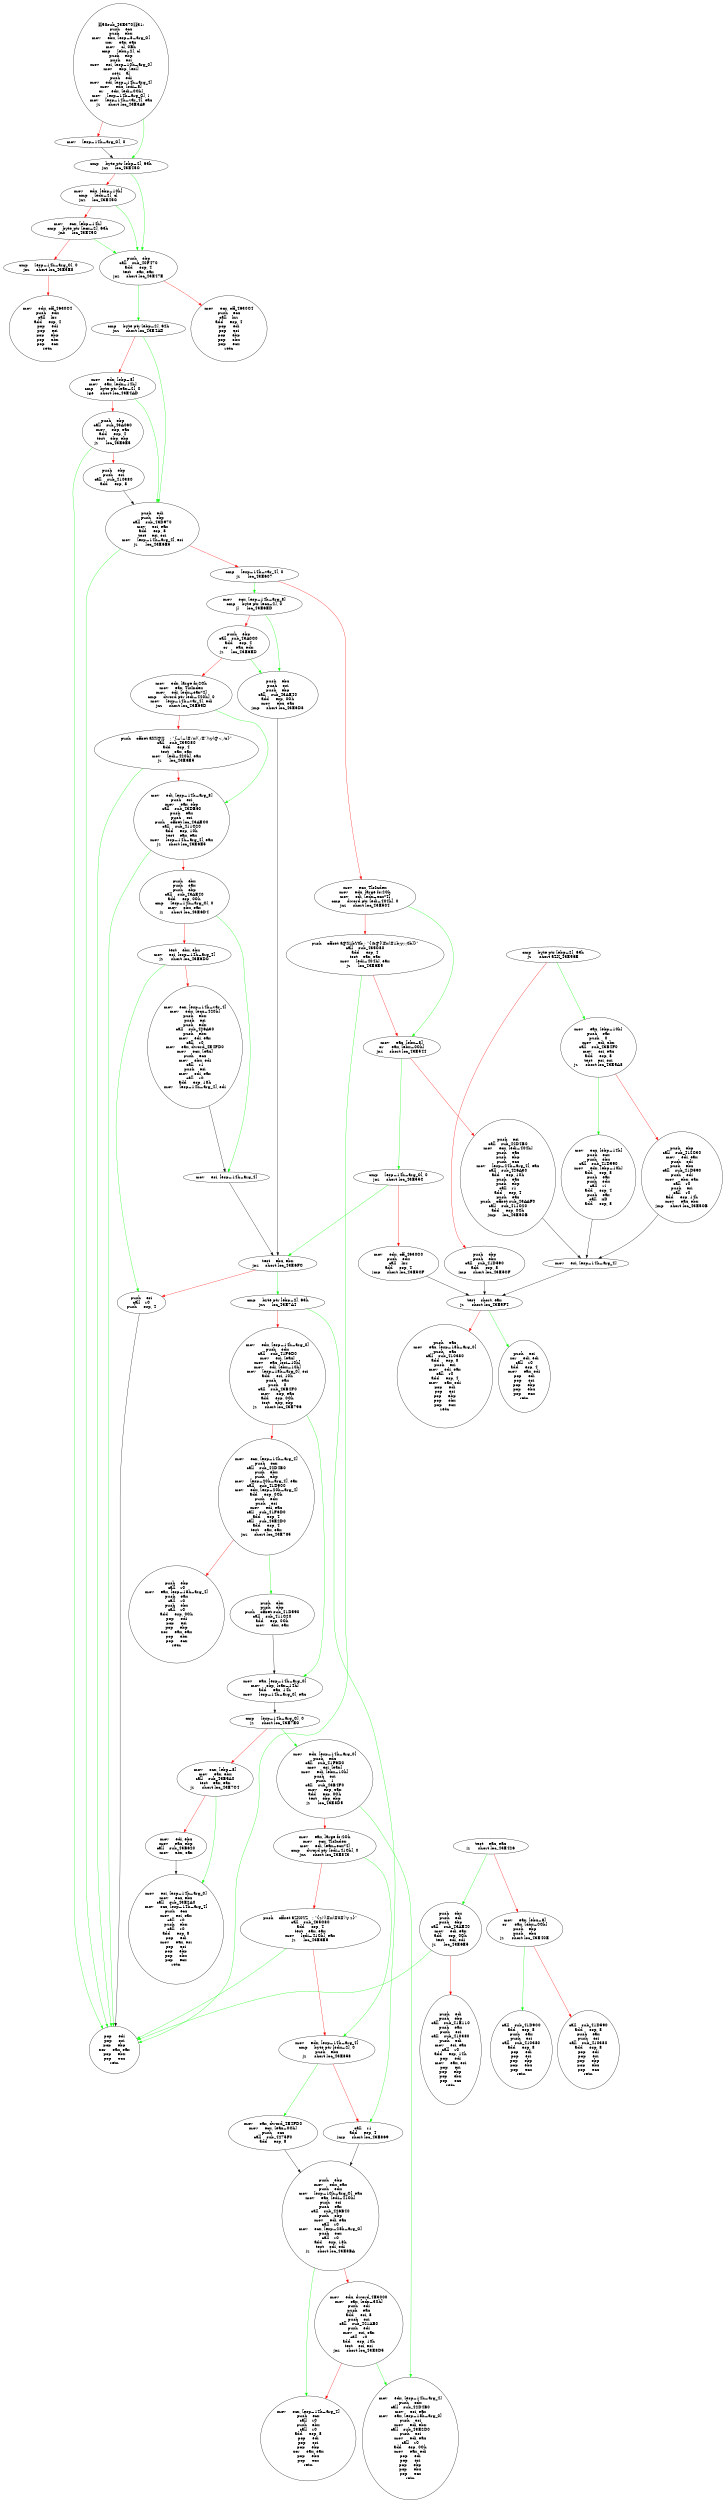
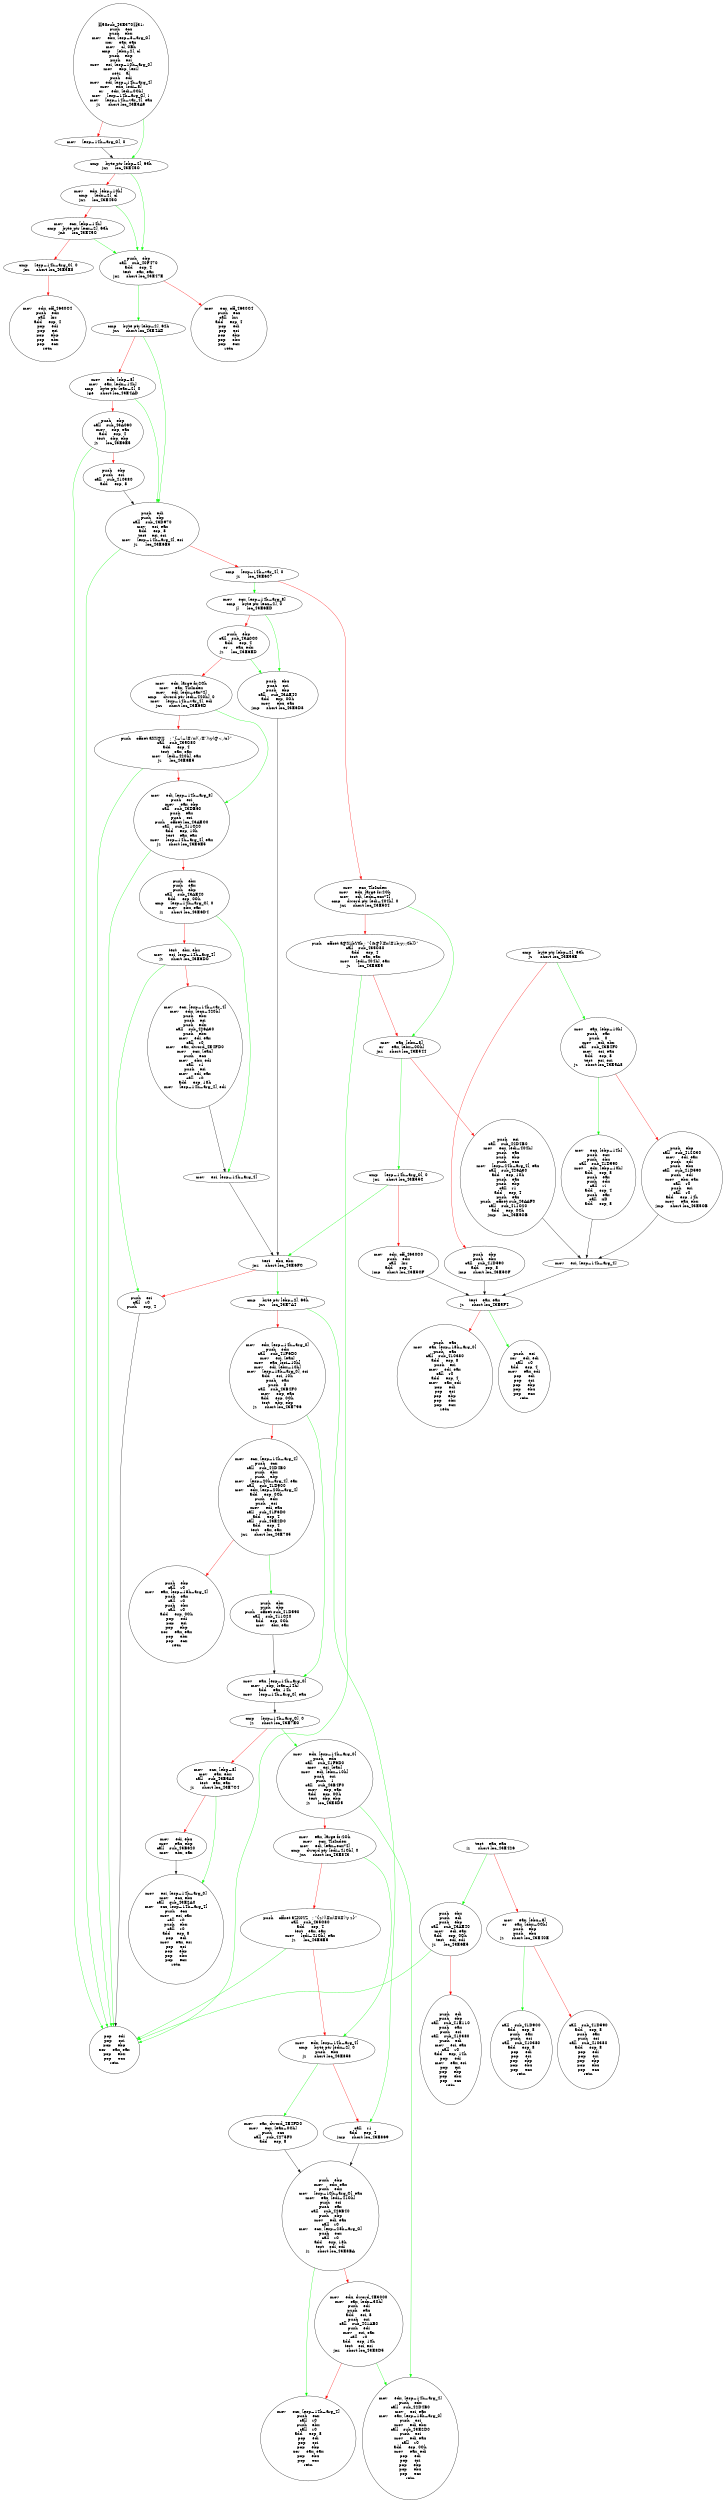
(553, 955) -> (553, 955)
(485, 1303) -> (485, 1303)
